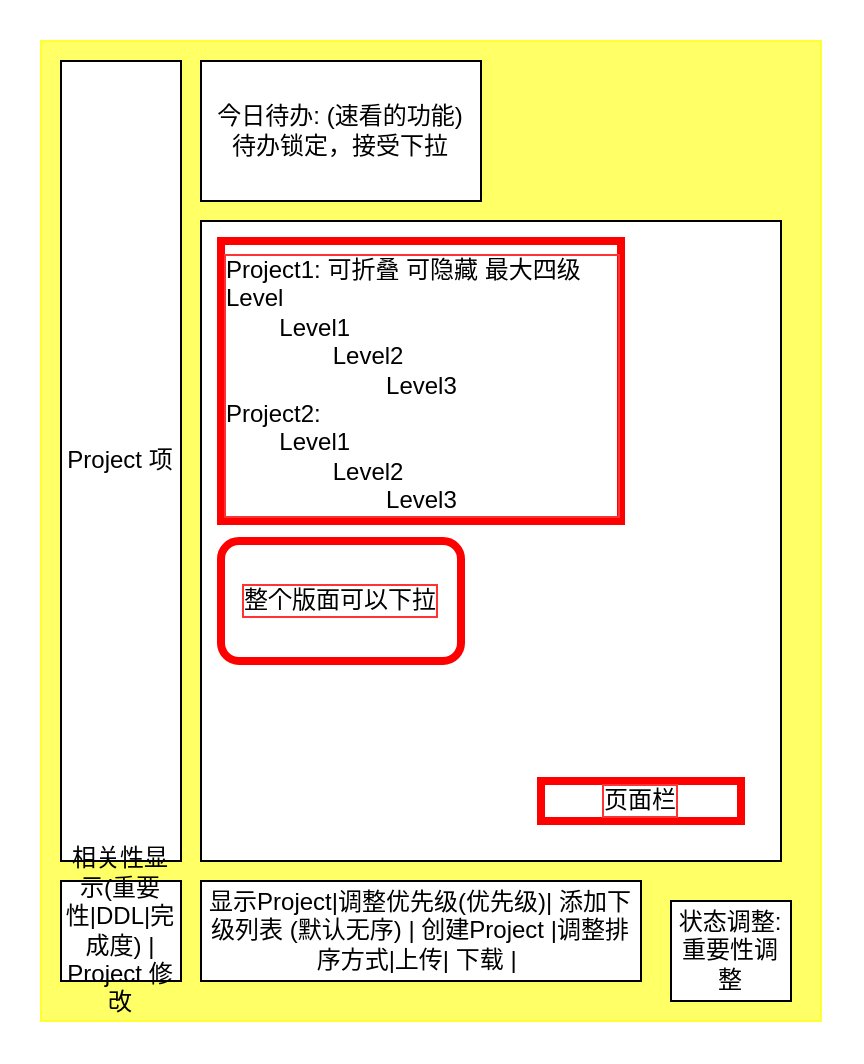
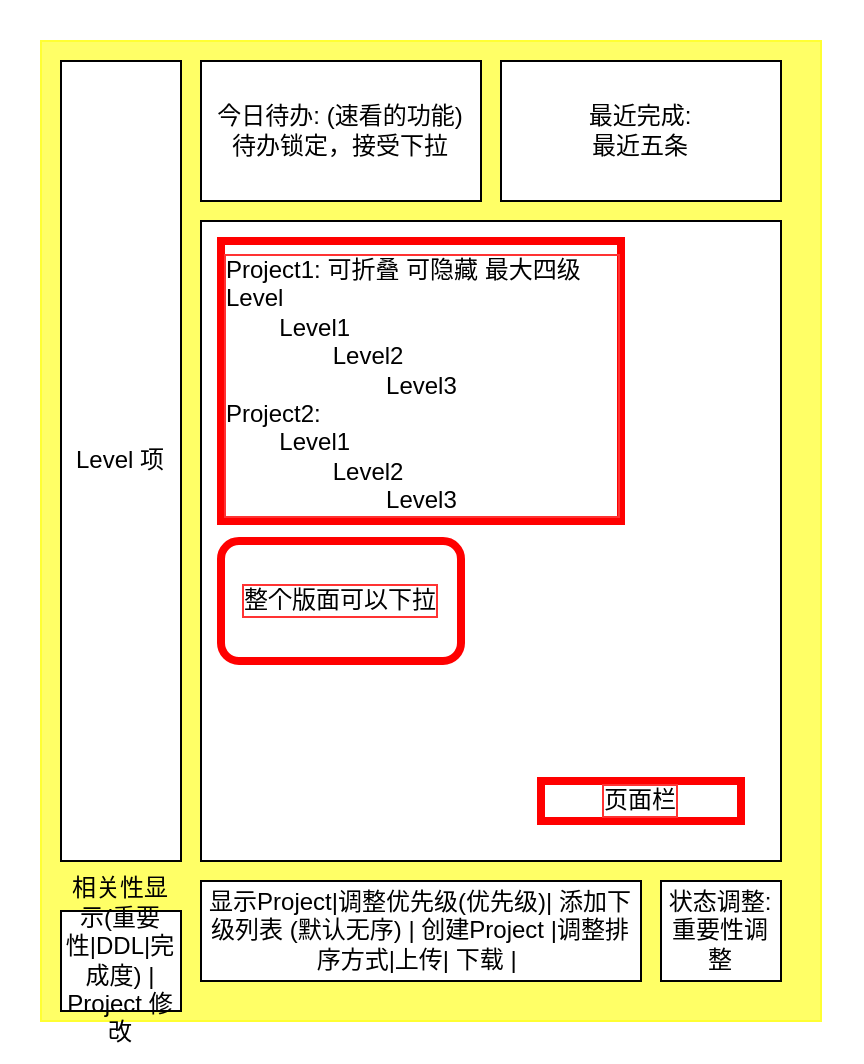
none -> (641, 131)
(121, 461) -> (121, 461)
(121, 931) -> (121, 961)
(731, 951) -> (721, 931)
